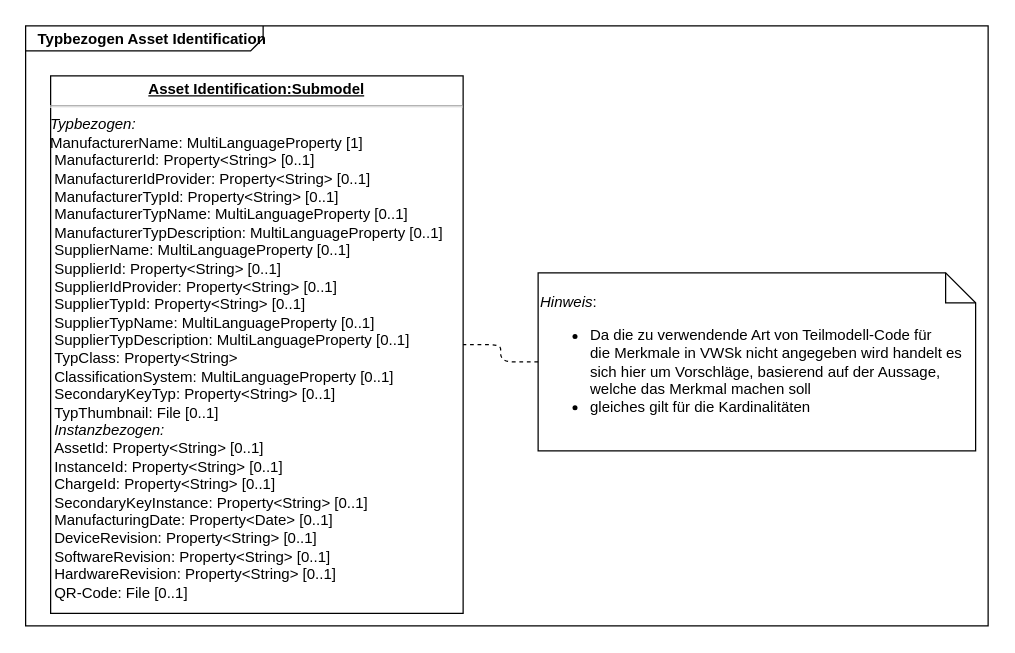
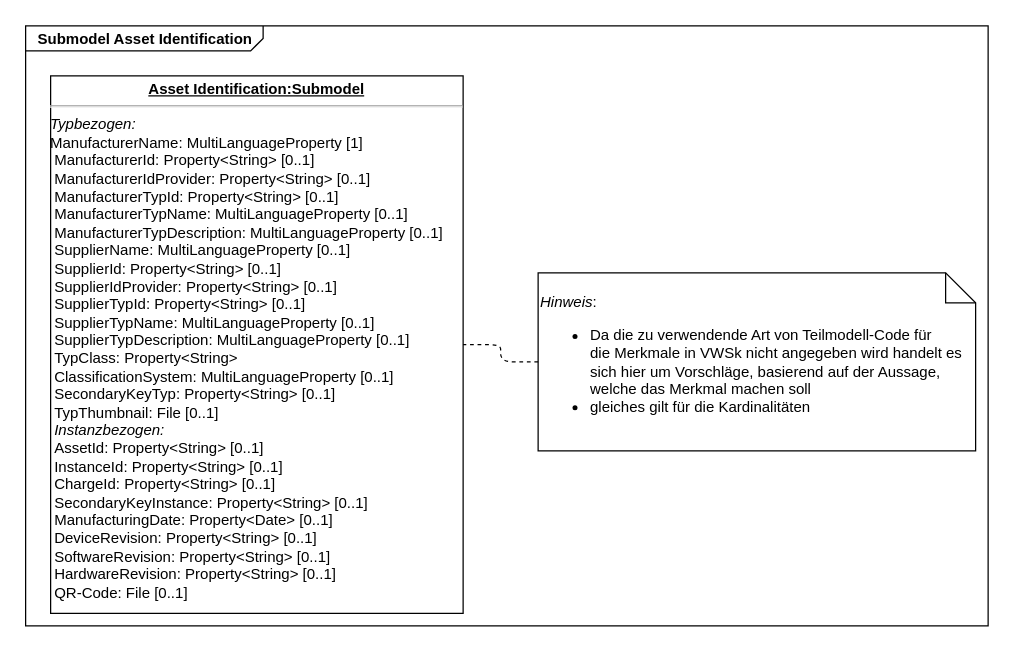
(507, 26) -> (507, 26)
